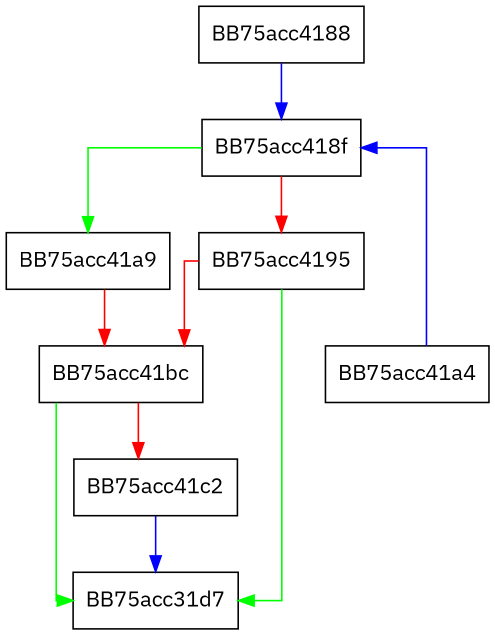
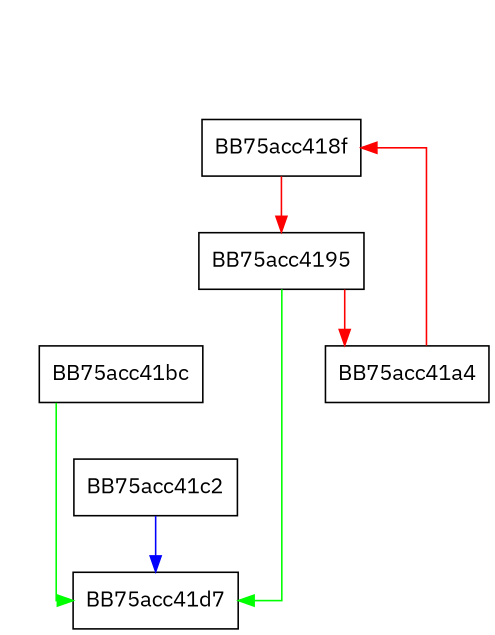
(281, 35) -> none
(426, 222) -> (426, 222)
(88, 261) -> none
(184, 288) -> (345, 310)
(138, 423) -> none
(156, 601) -> (156, 601)
